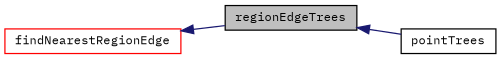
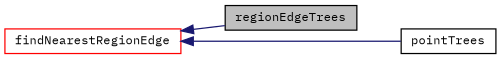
(385, 32) -> (297, 41)
